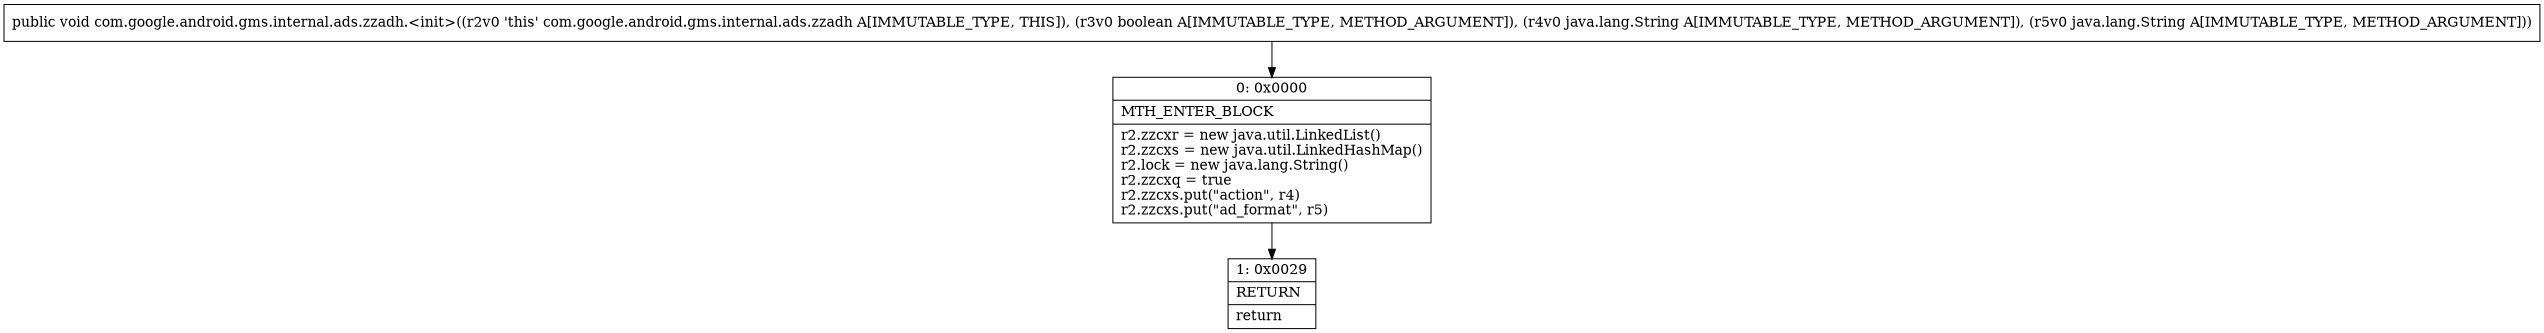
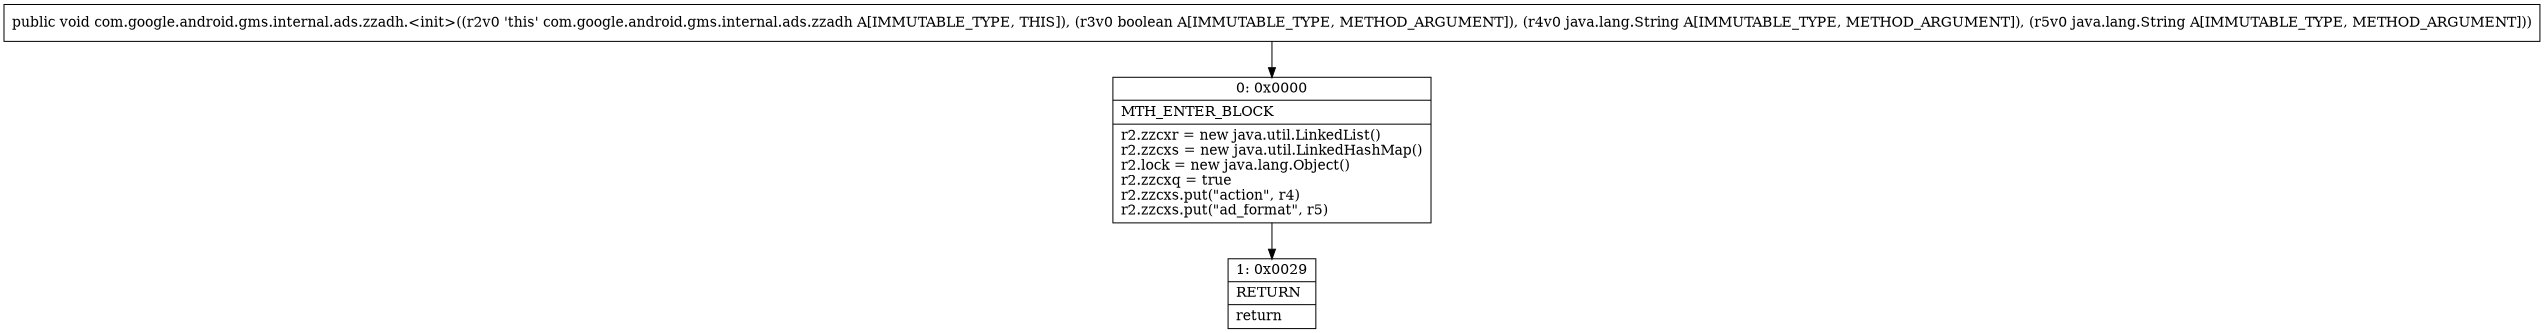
(1235, 166) -> (1236, 166)
